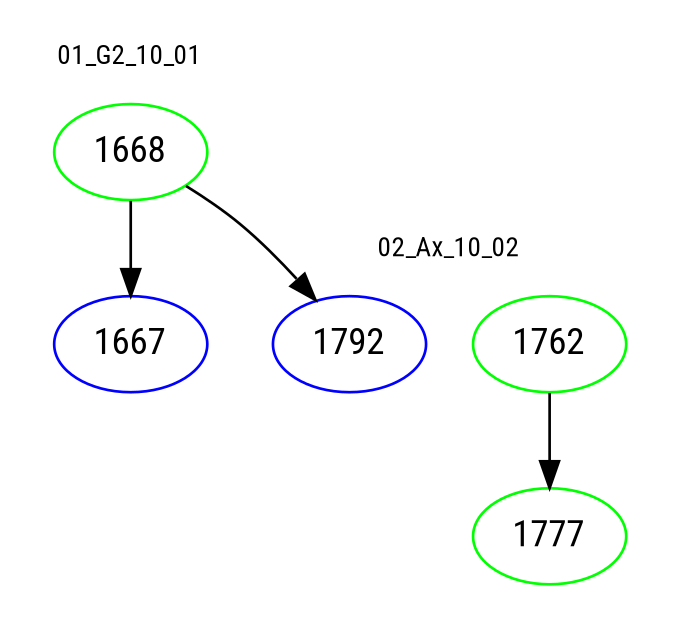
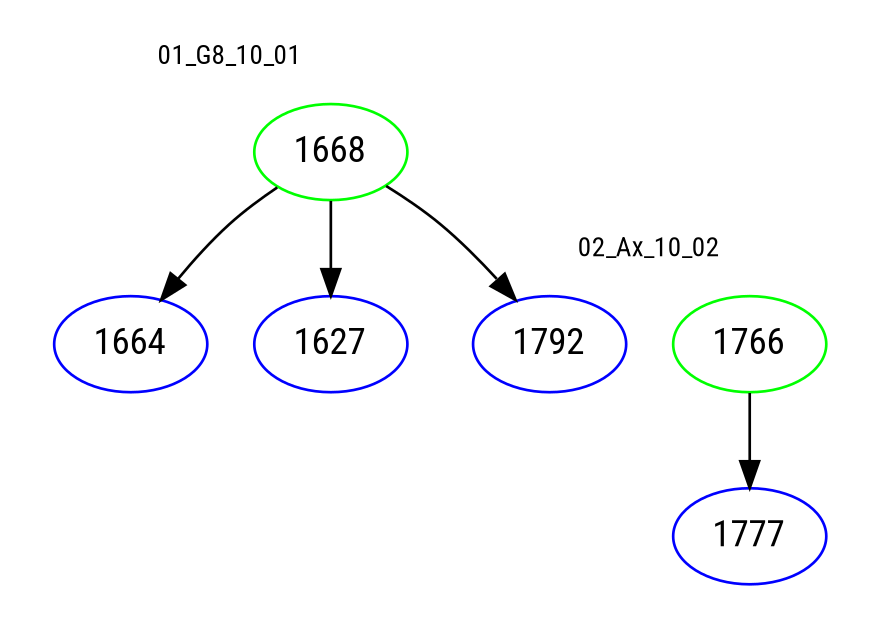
(131, 57) -> (231, 57)
none -> (131, 344)
(131, 344) -> (331, 344)
(550, 344) -> (750, 344)
(550, 536) -> (750, 536)
